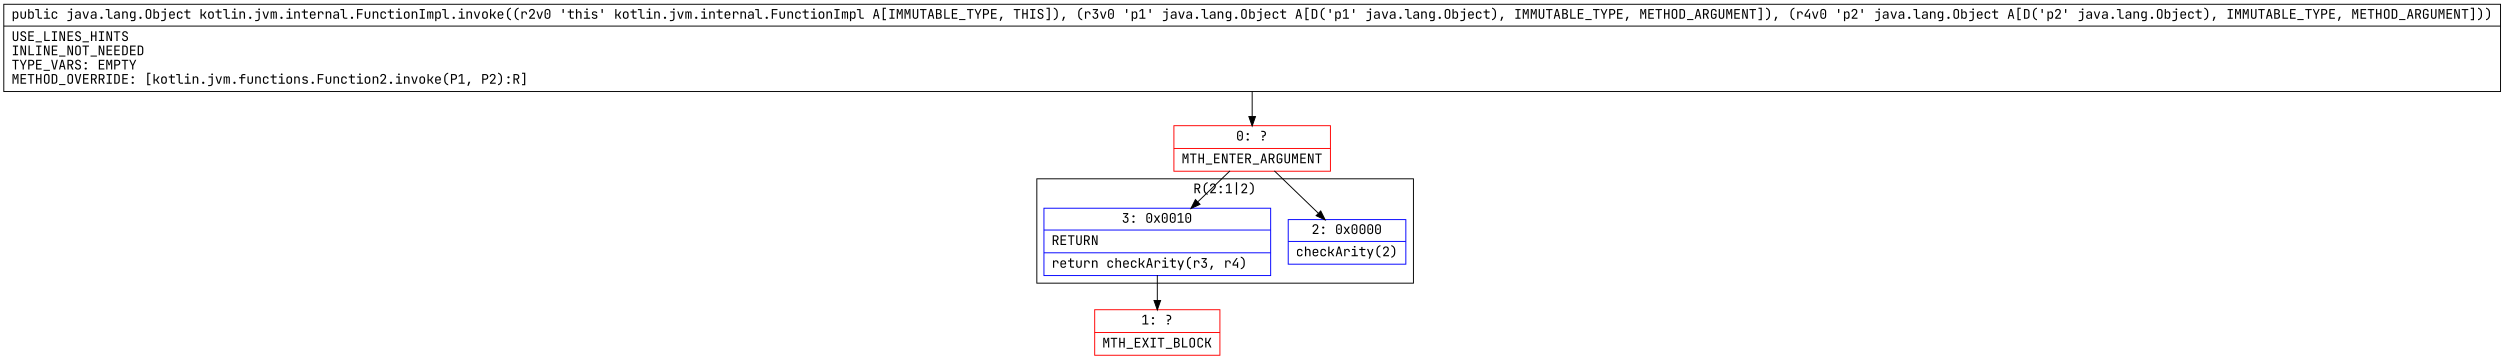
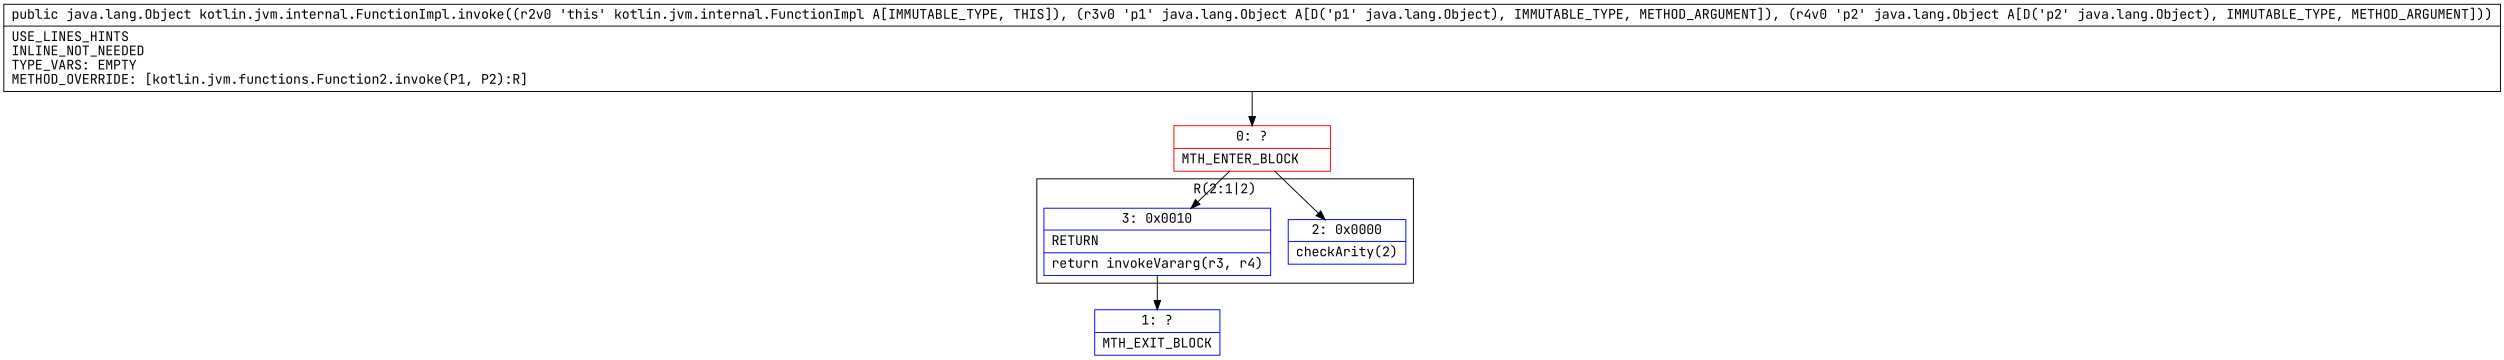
(1252, 159) -> (1240, 159)
(1150, 264) -> (1157, 264)
(1157, 332) -> (1157, 332)
